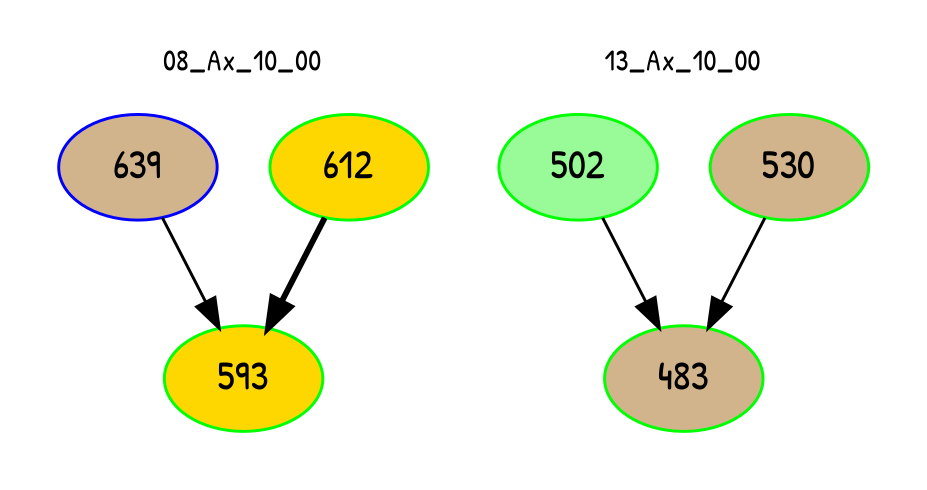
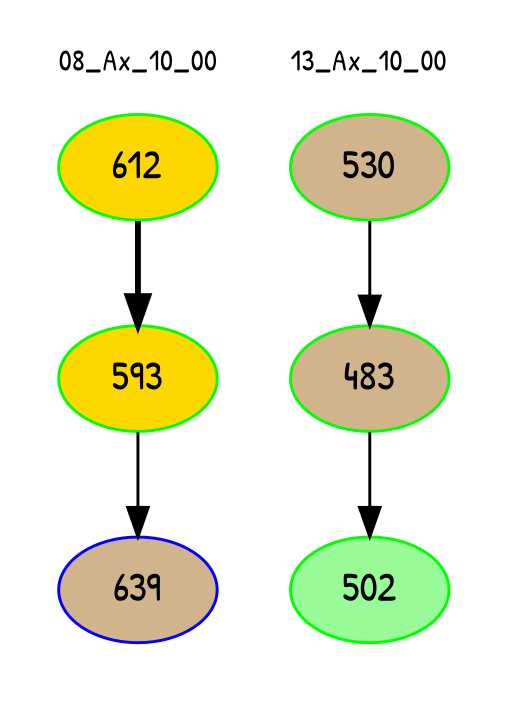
(184, 260) -> (138, 470)
(624, 260) -> (370, 470)
